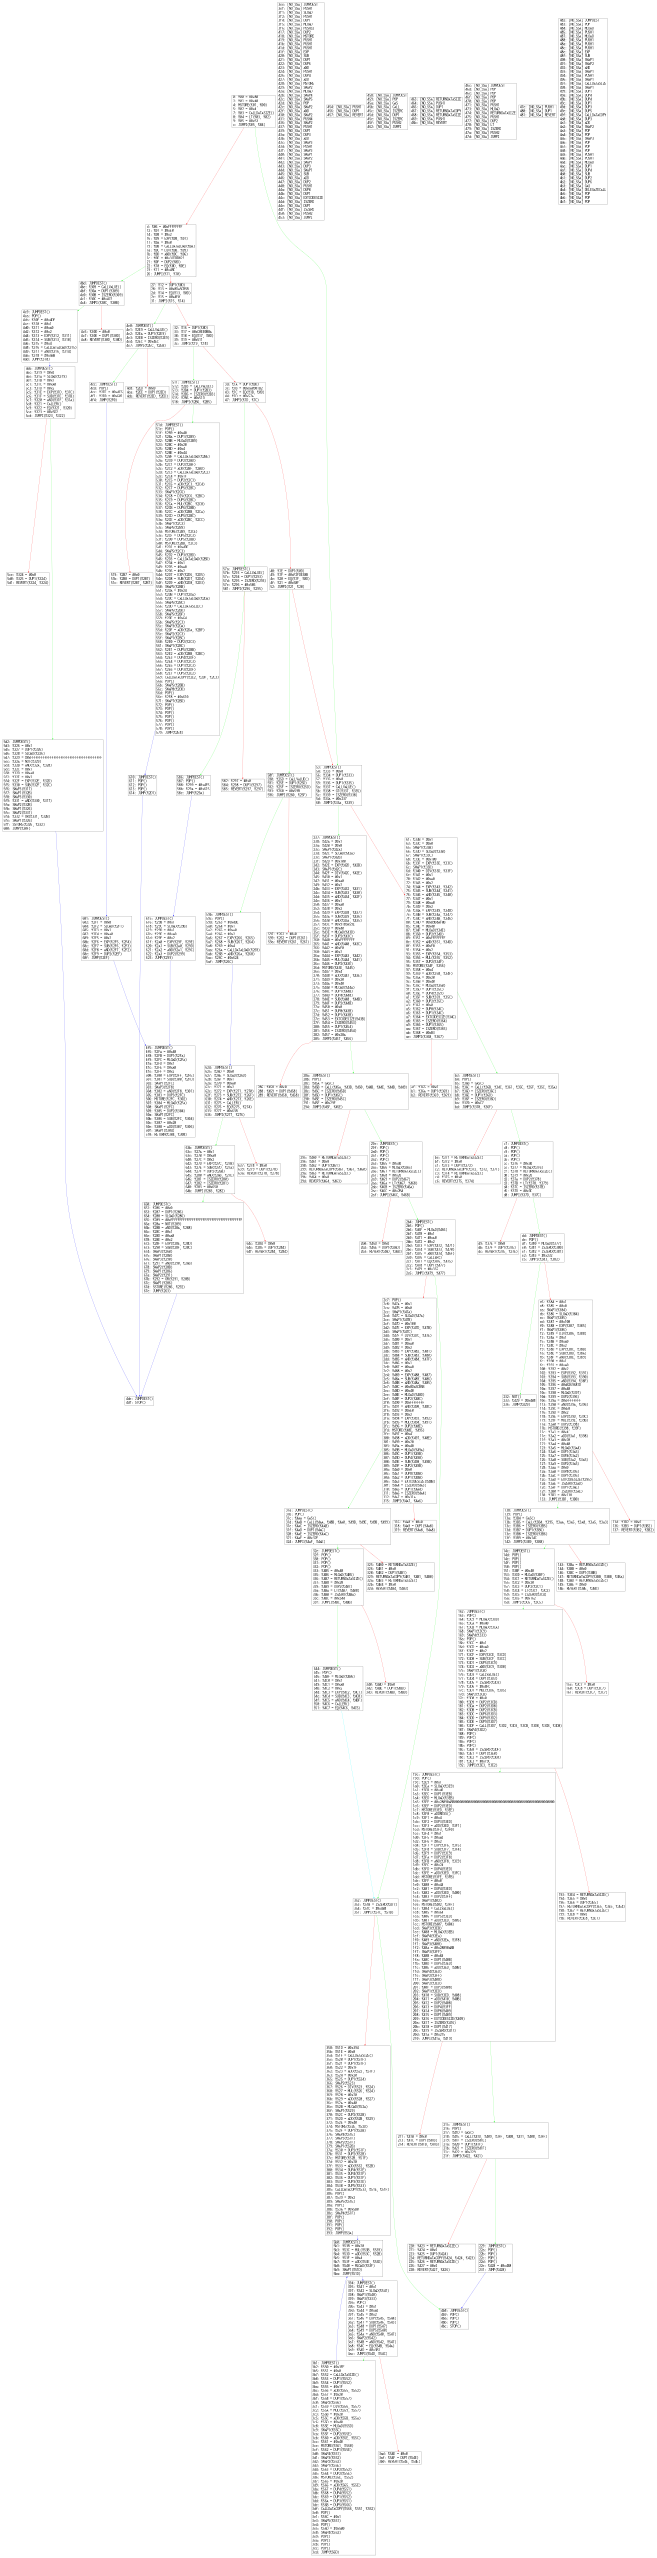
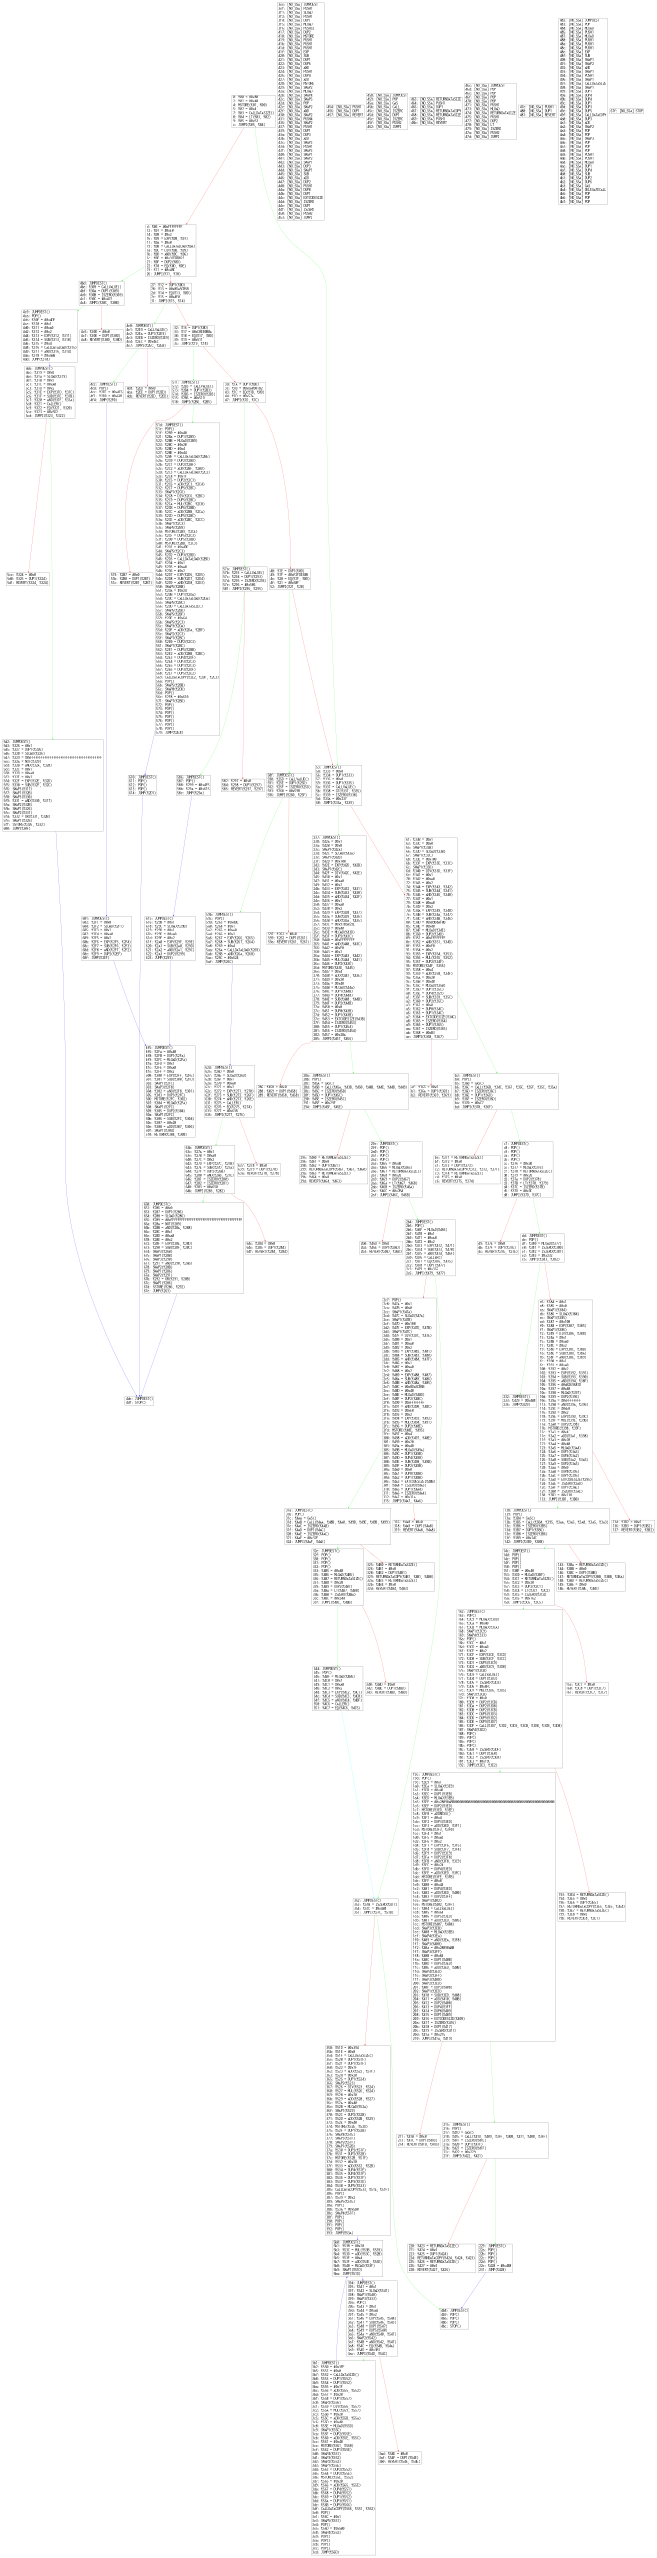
none -> (627, 111)
(519, 1401) -> (519, 1401)
